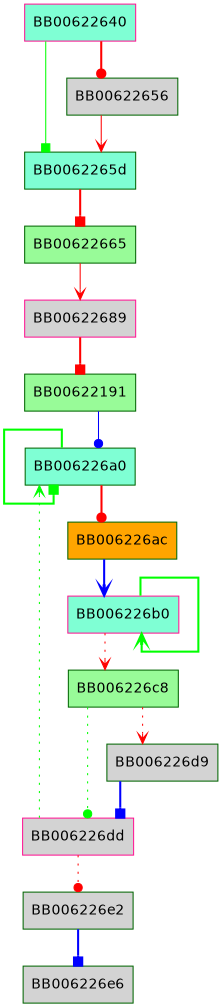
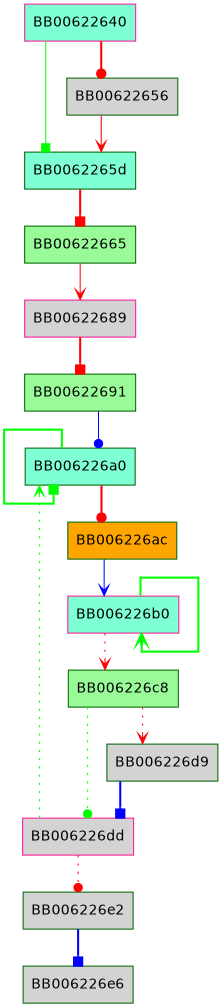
(80, 393) -> (80, 393)
(104, 572) -> (104, 572)
